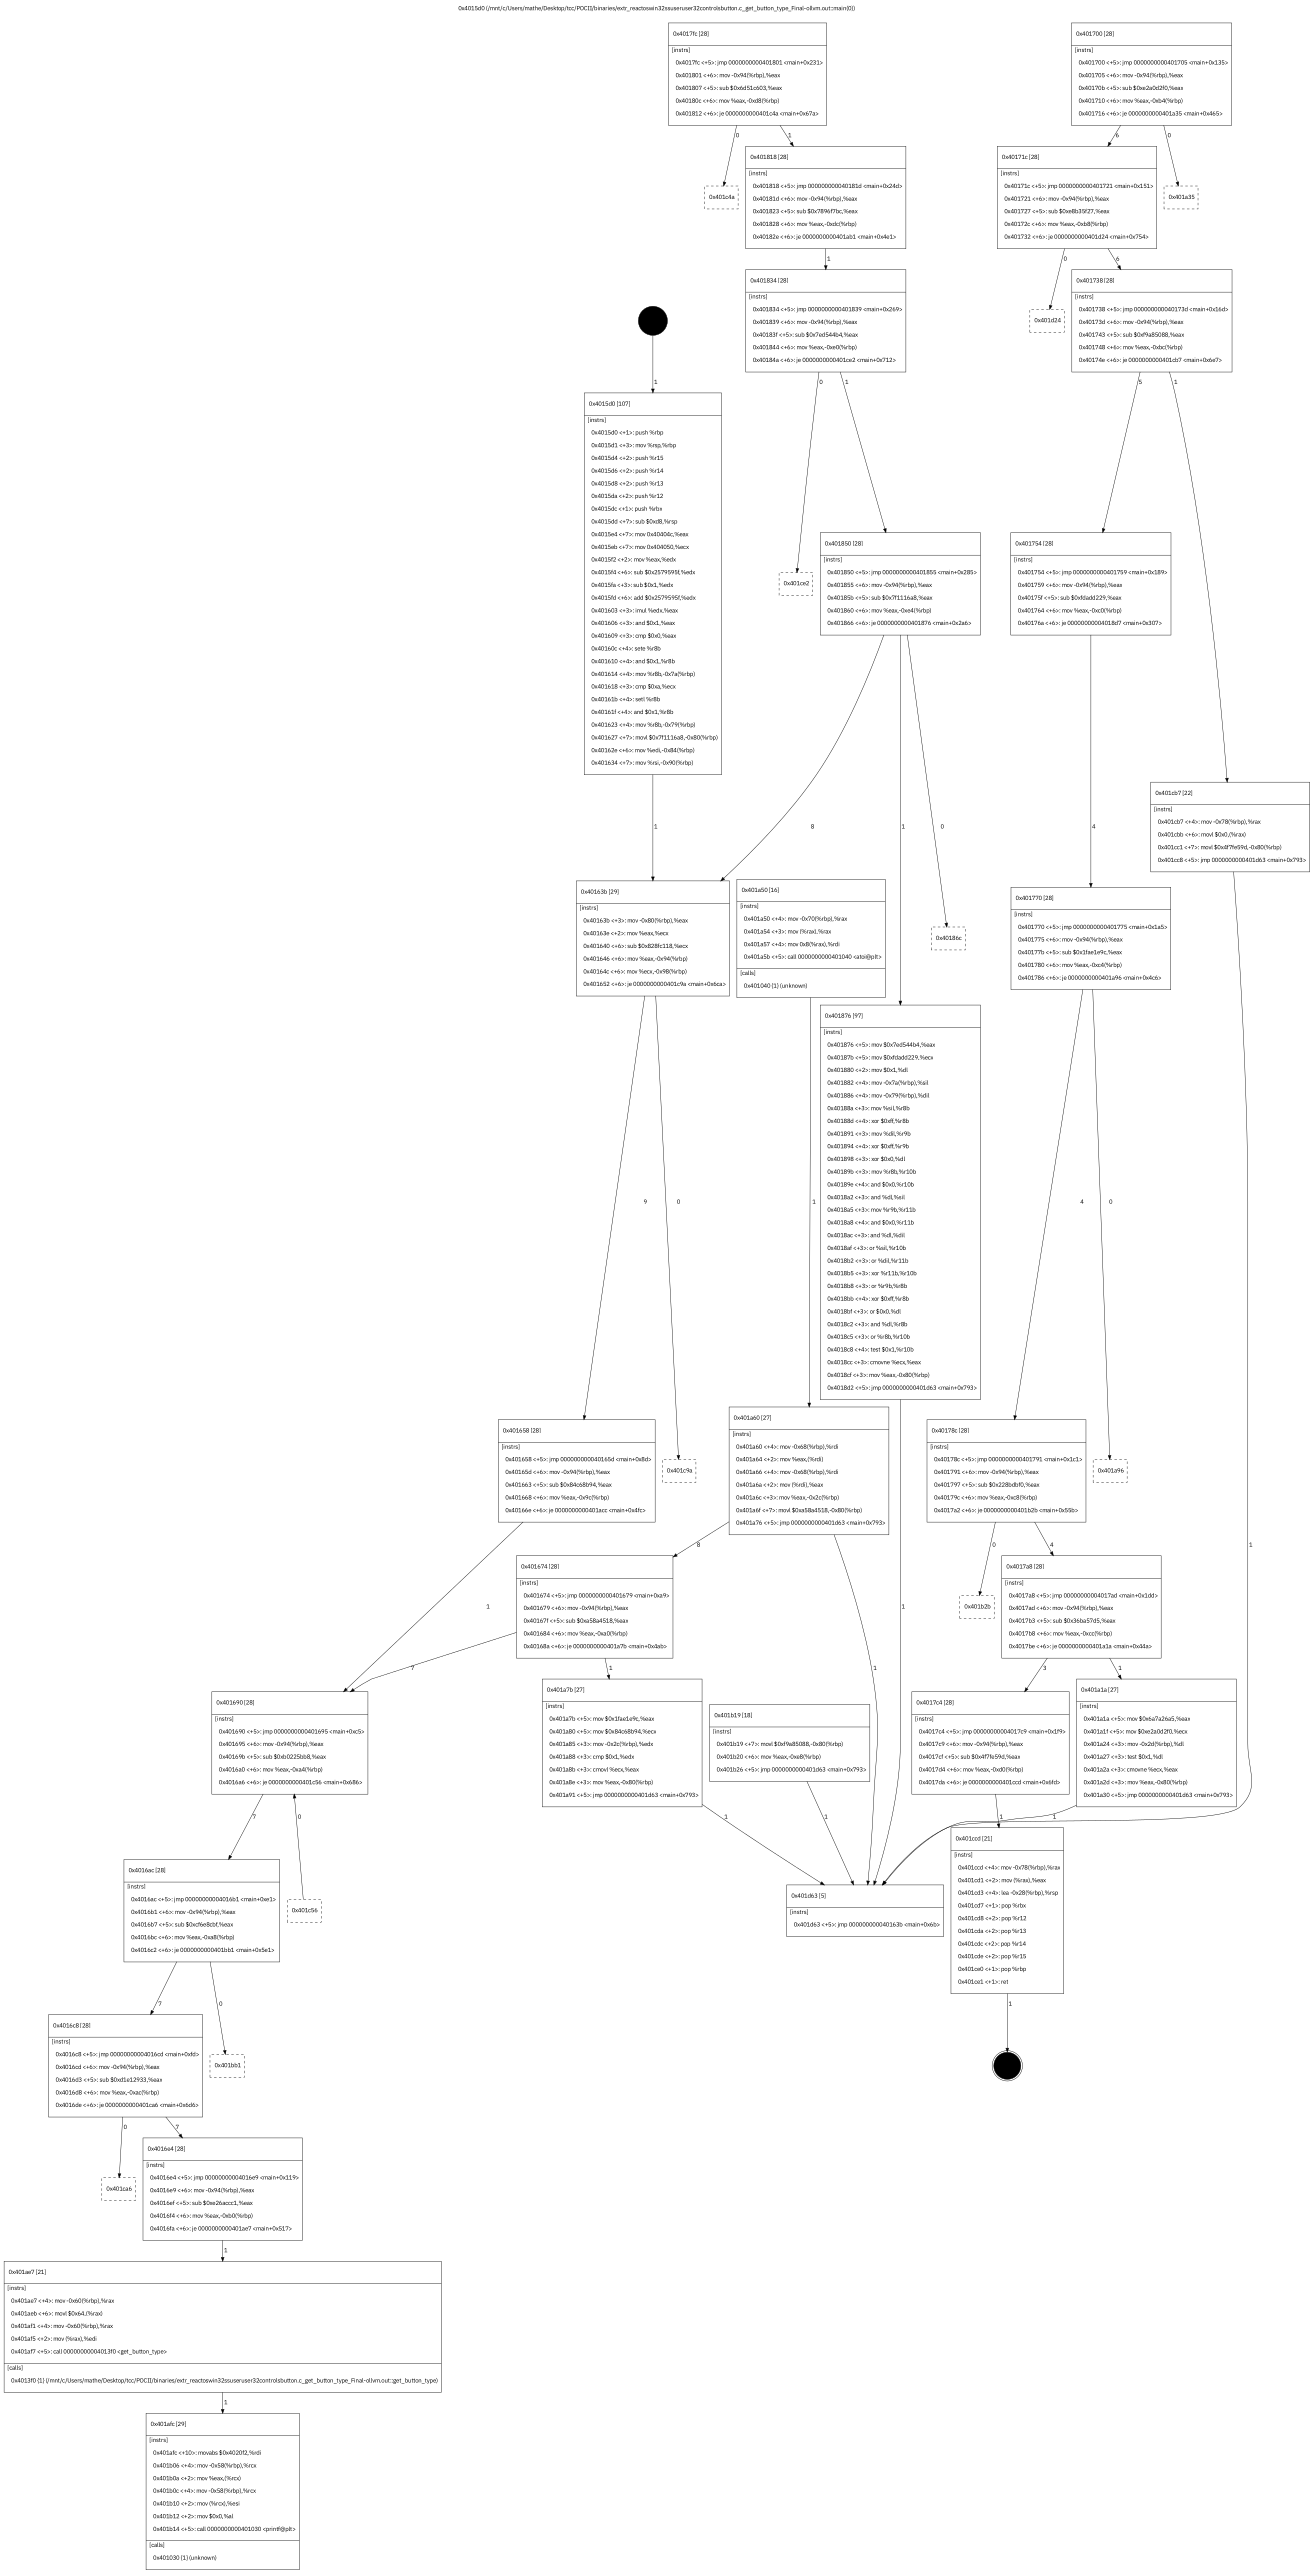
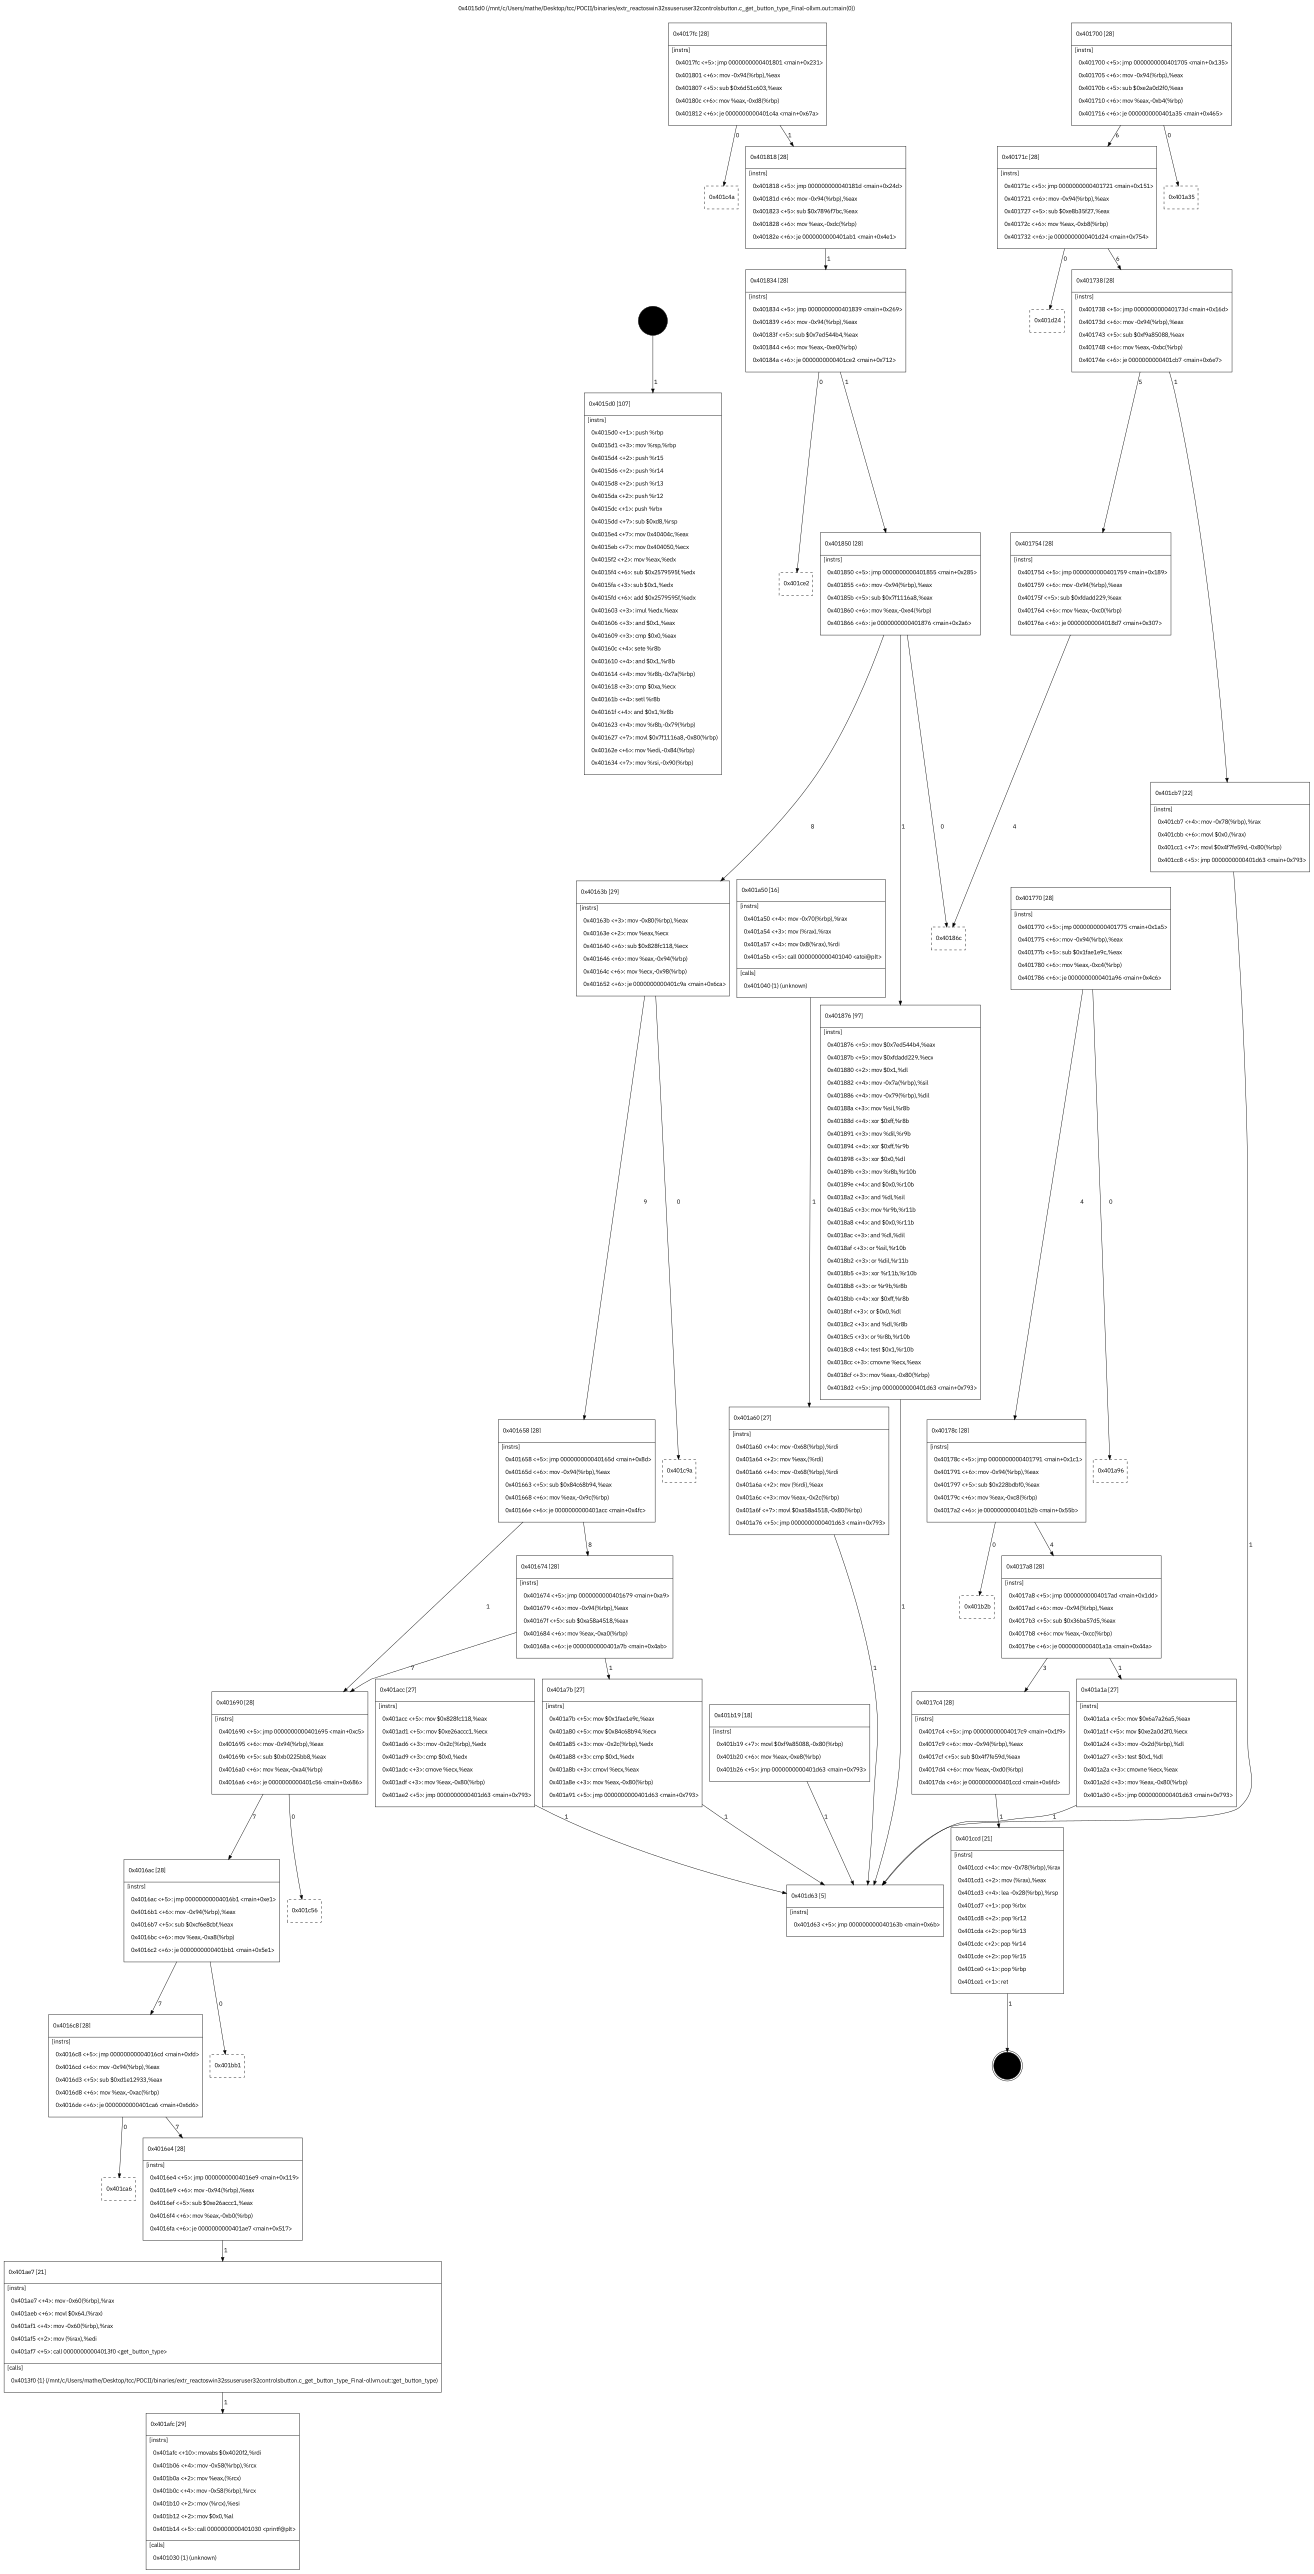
(1091, 759) -> (1012, 779)
(653, 826) -> none
(703, 1538) -> (585, 1537)
none -> (455, 1743)
(299, 1849) -> (293, 1845)
